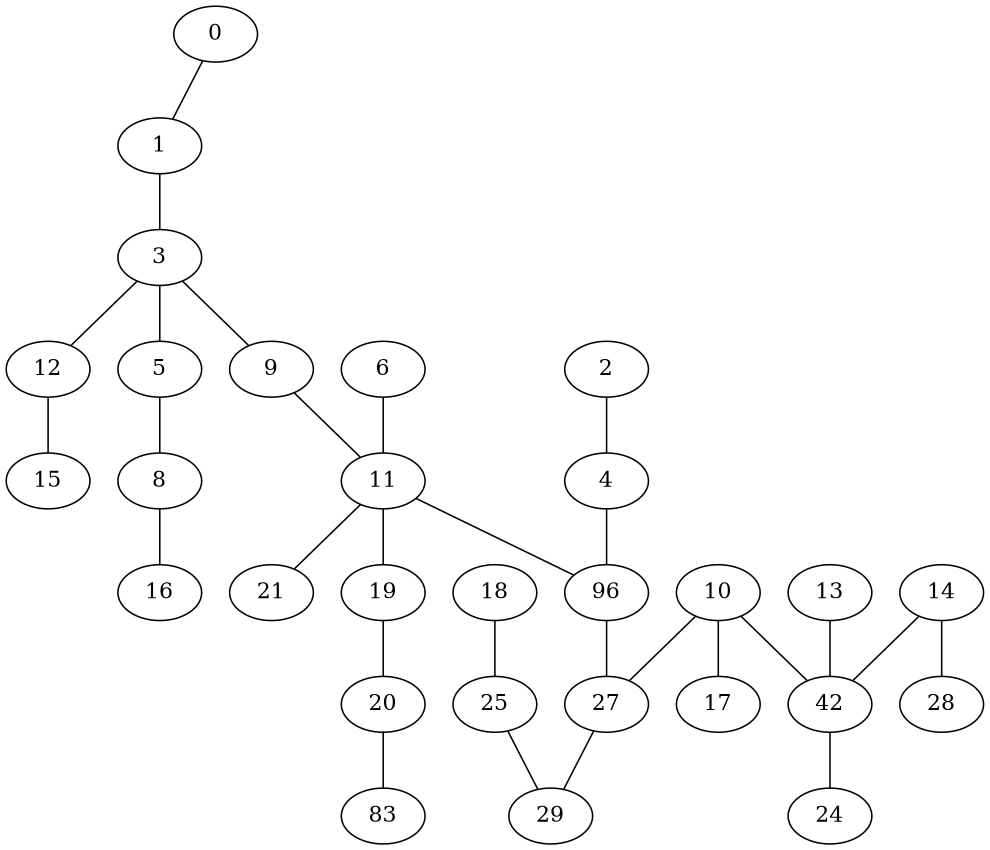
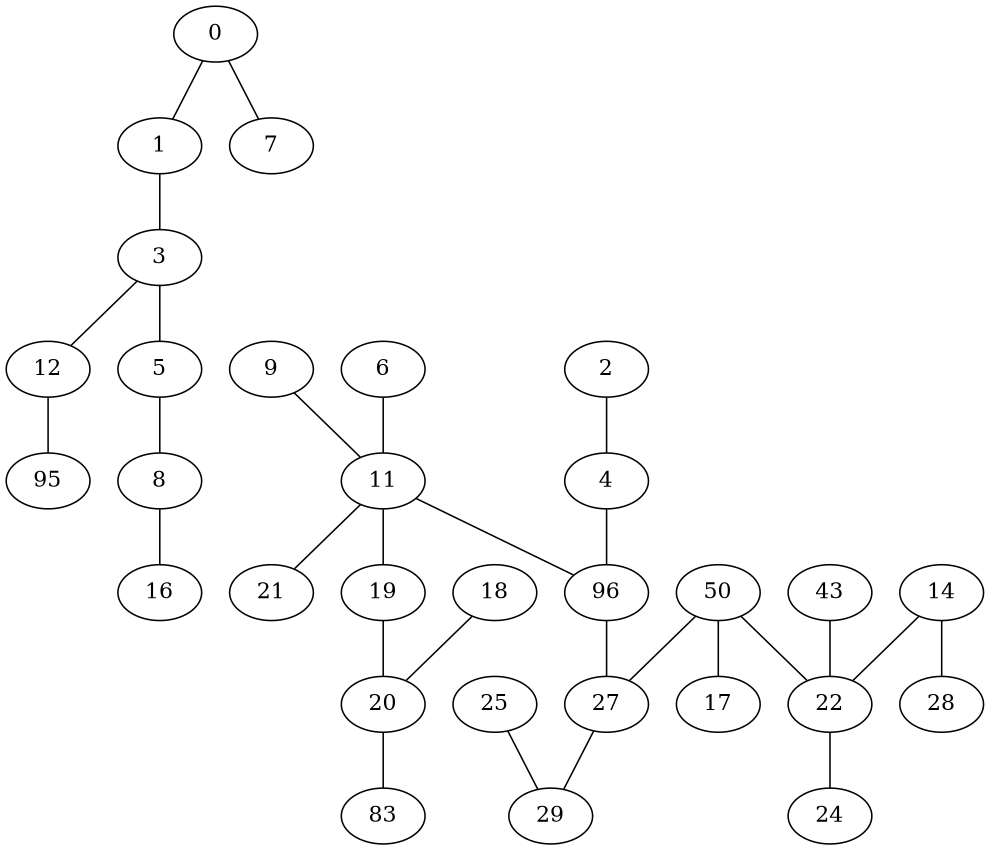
none -> (271, 146)
(215, 313) -> none
(48, 481) -> (48, 481)
(718, 593) -> (718, 593)
(830, 593) -> (830, 593)
(495, 649) -> (439, 648)
(830, 704) -> (830, 704)
